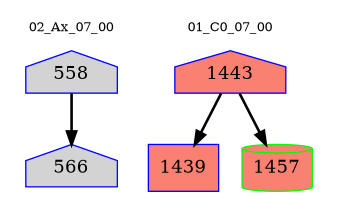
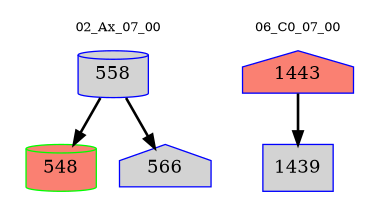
(230, 28) -> (298, 28)
(72, 74) -> (113, 74)
none -> (61, 168)
(183, 168) -> (298, 168)
(277, 168) -> none
